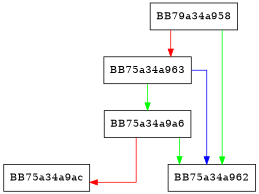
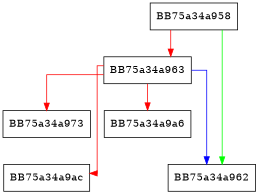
(194, 16) -> (194, 16)
(148, 93) -> (148, 93)
none -> (47, 124)
(180, 147) -> none
(136, 179) -> (97, 117)
